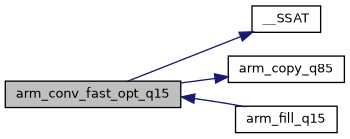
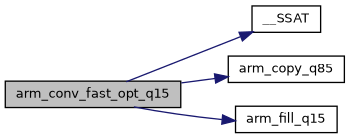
(220, 102) -> (178, 114)
